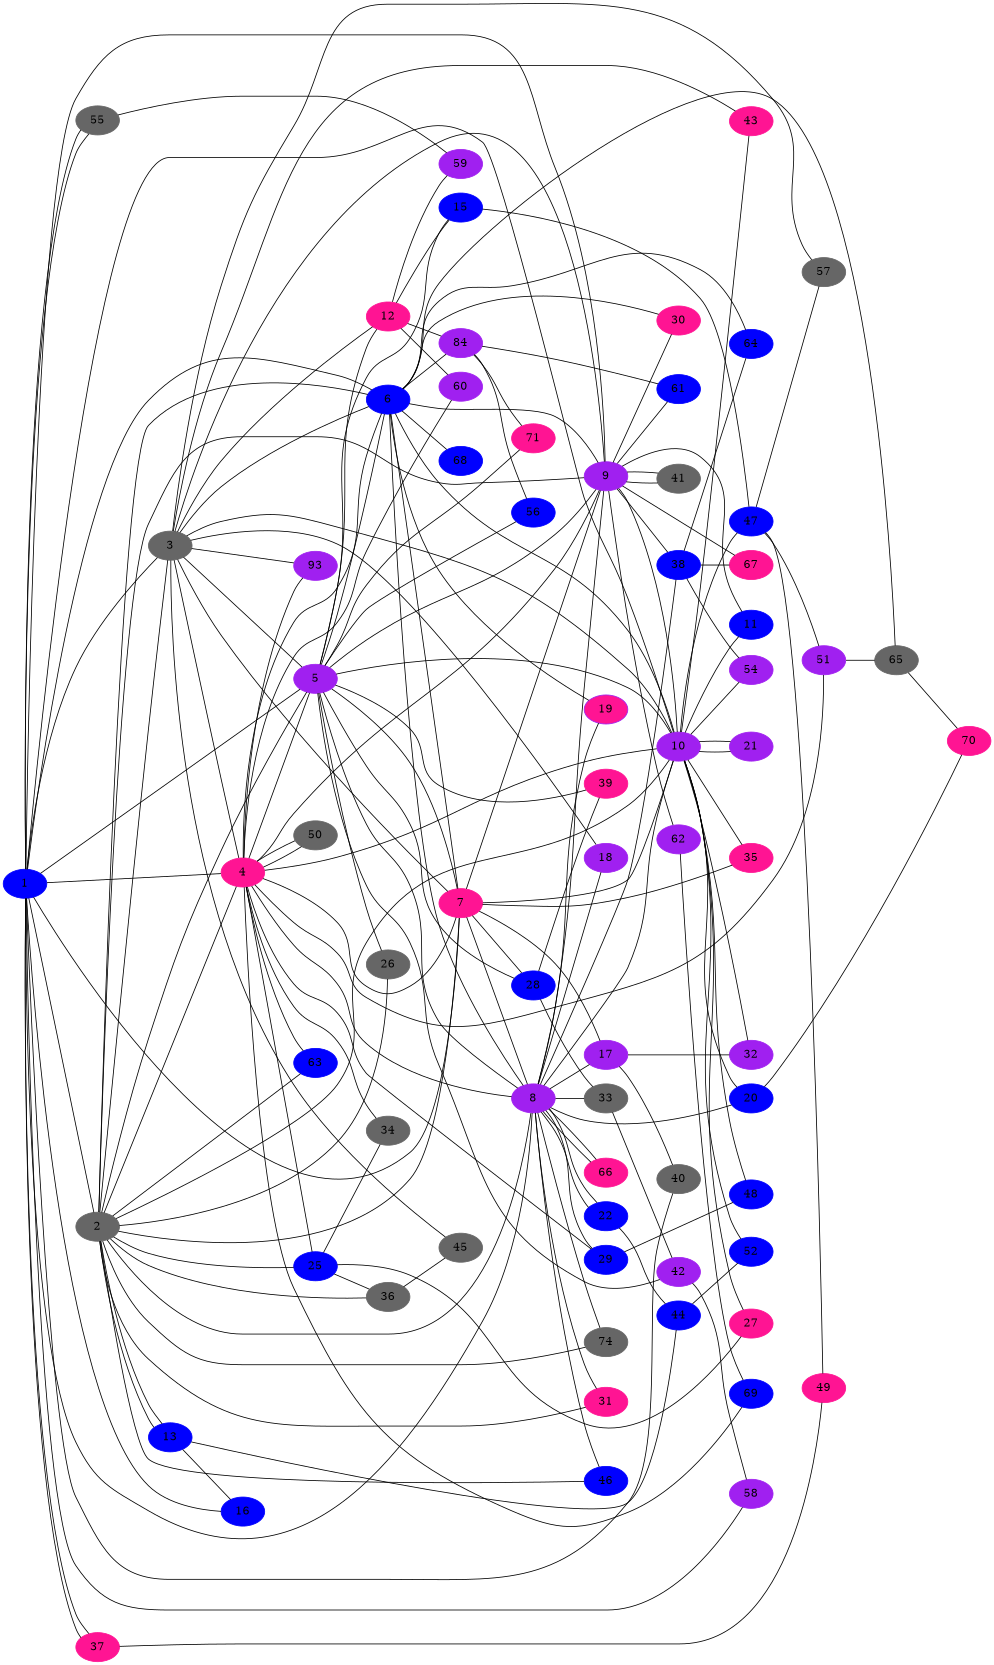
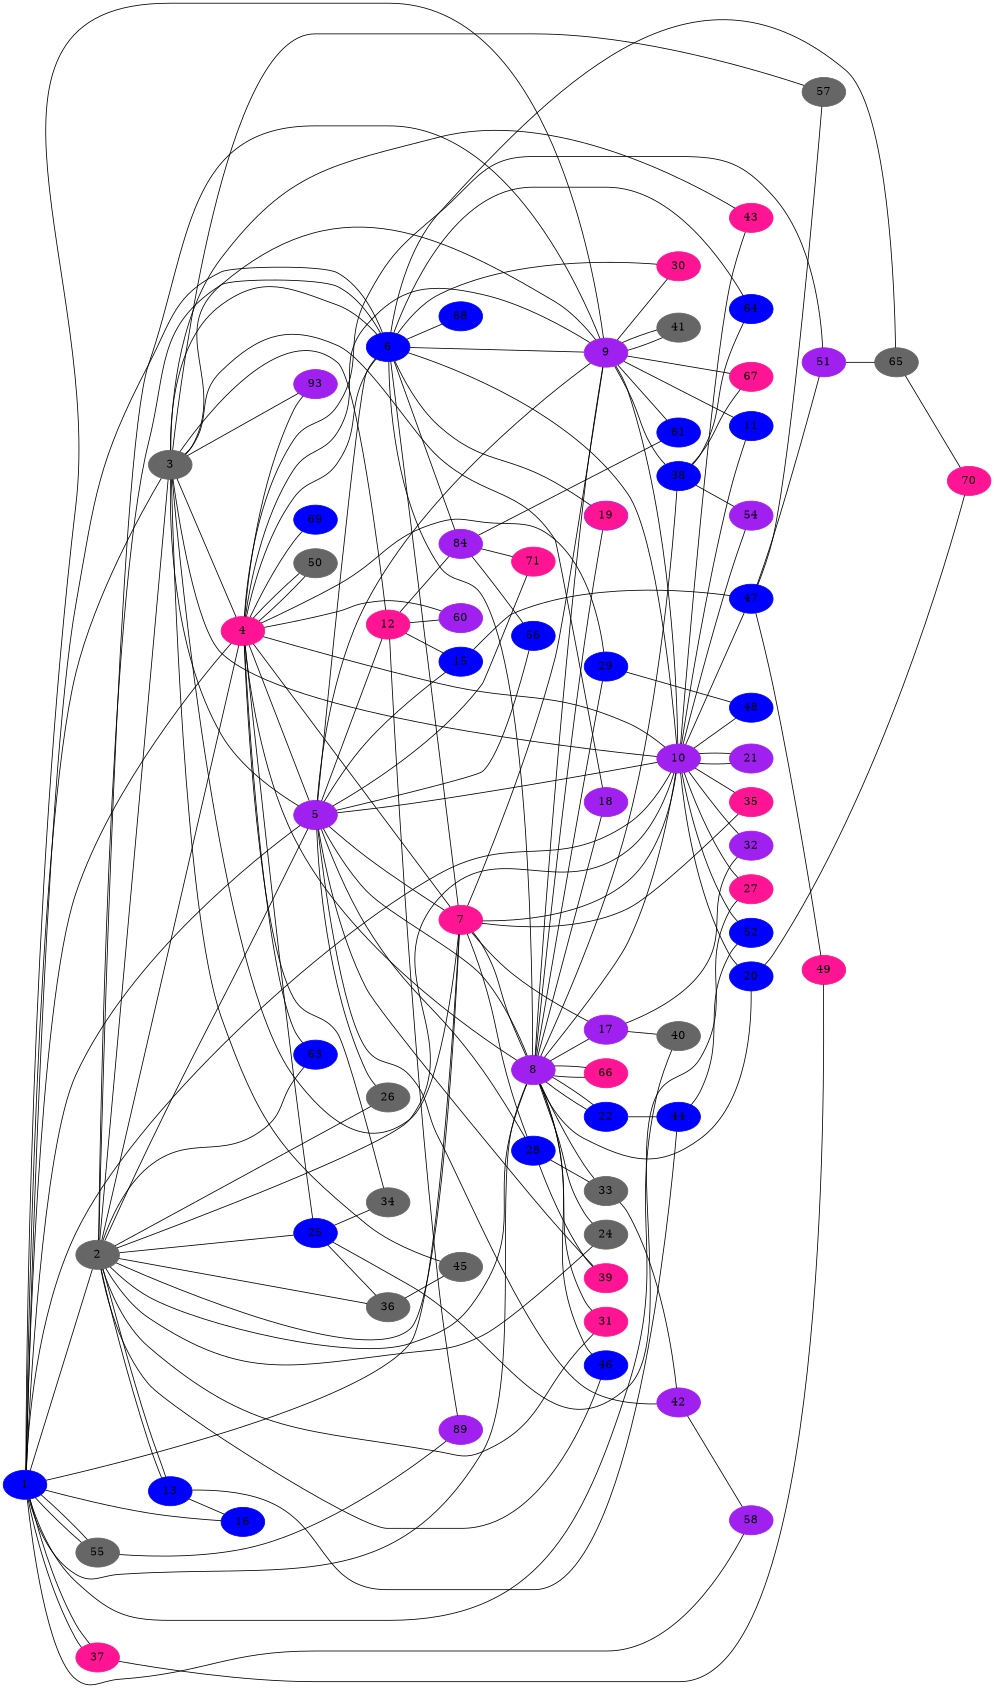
(461, 164) -> (461, 1430)
(679, 839) -> none
(606, 1342) -> (606, 1235)
